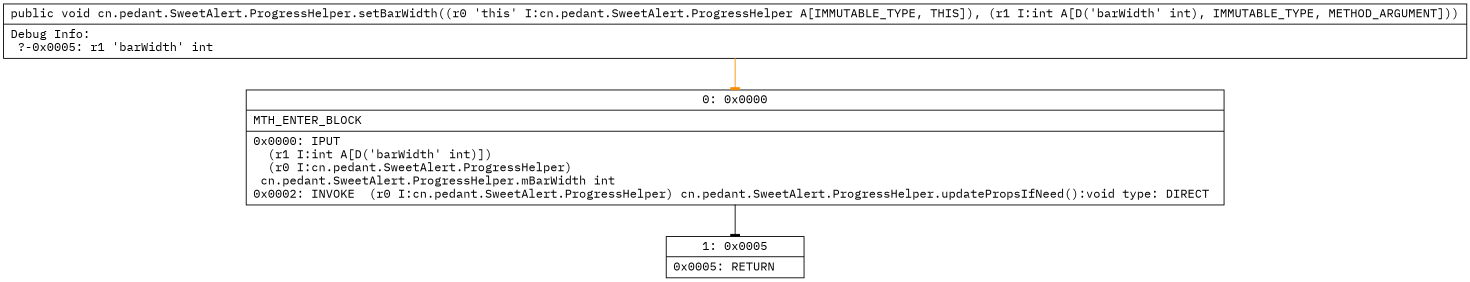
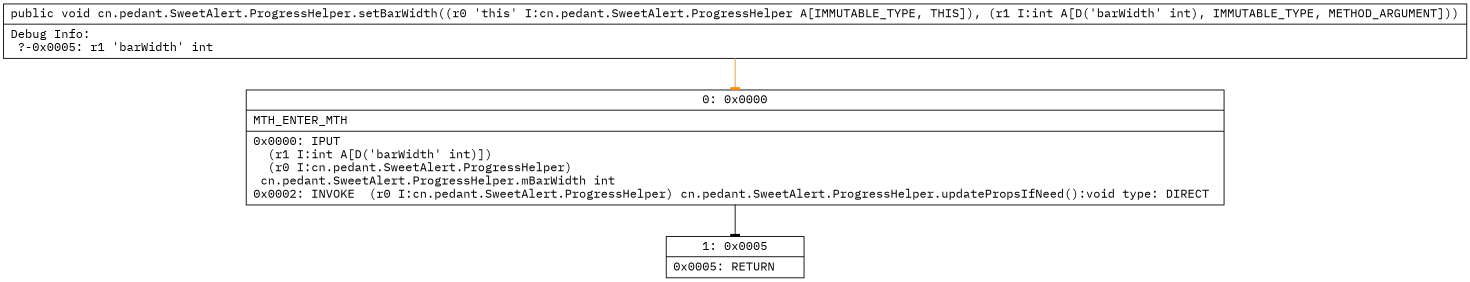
(308, 120) -> (301, 120)
